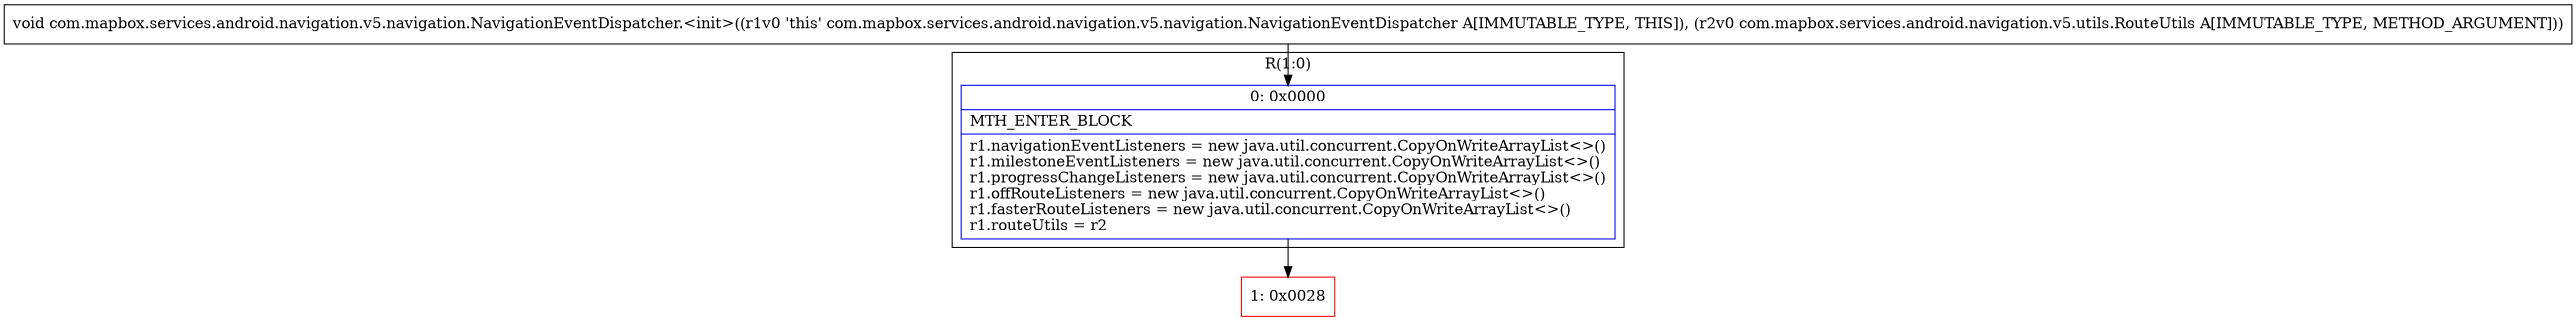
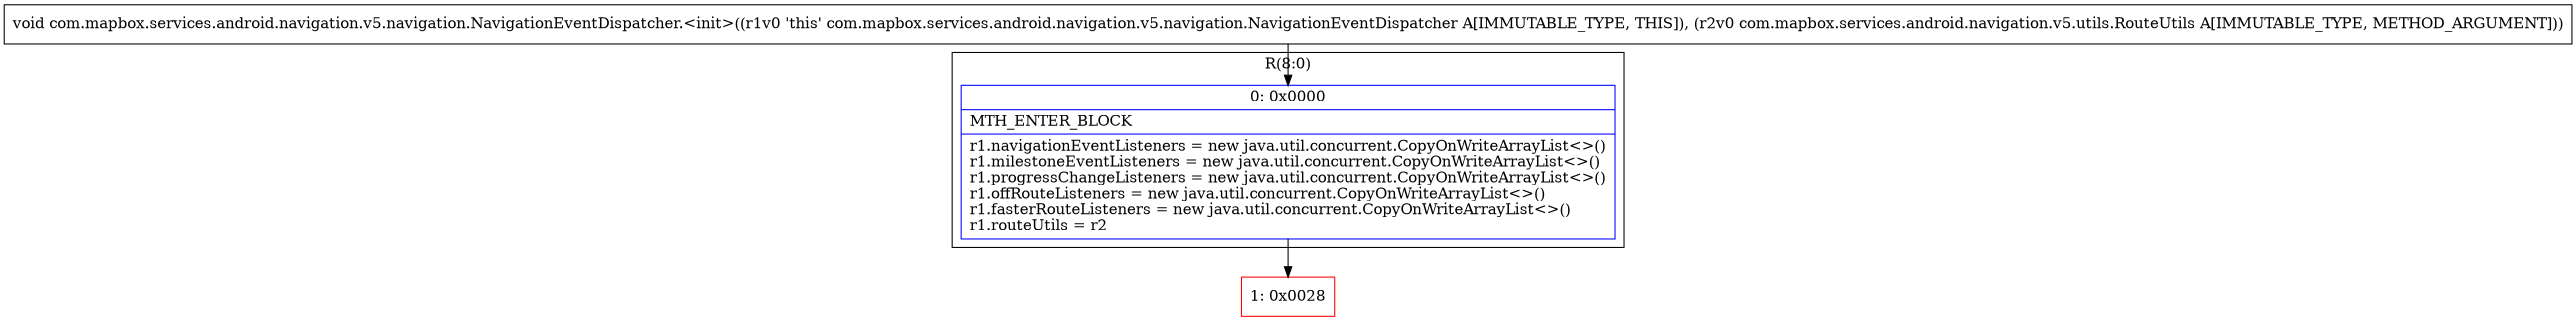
(1288, 65) -> (1288, 65)
